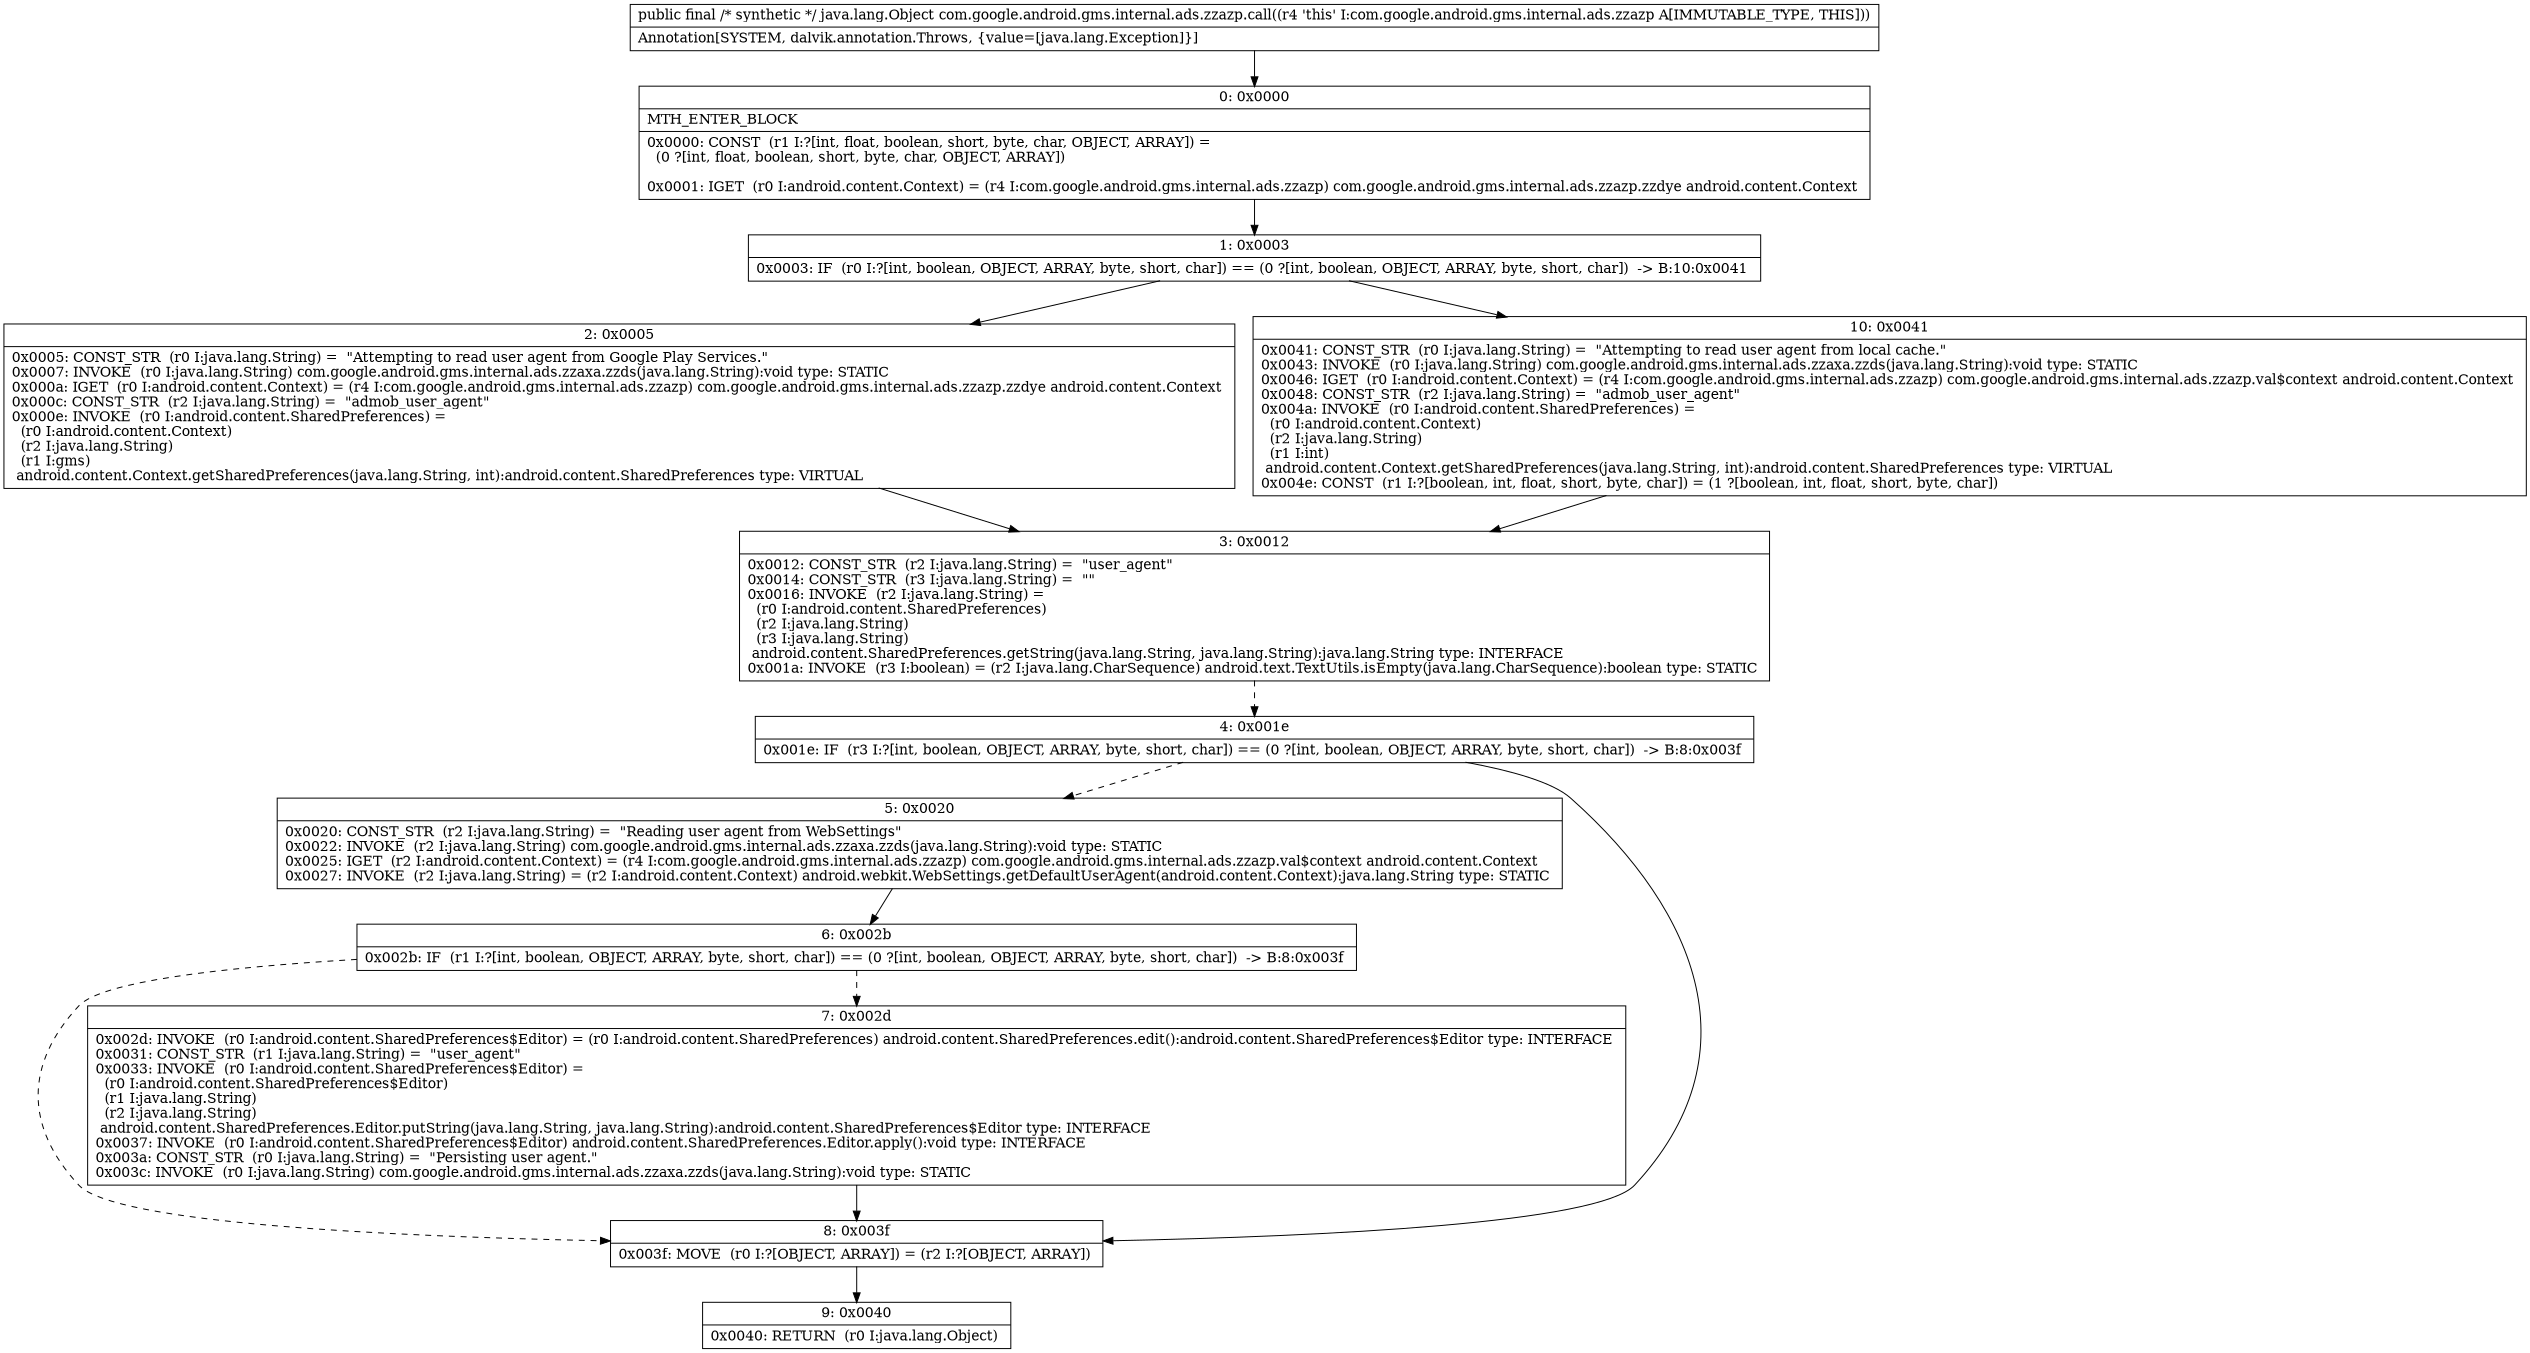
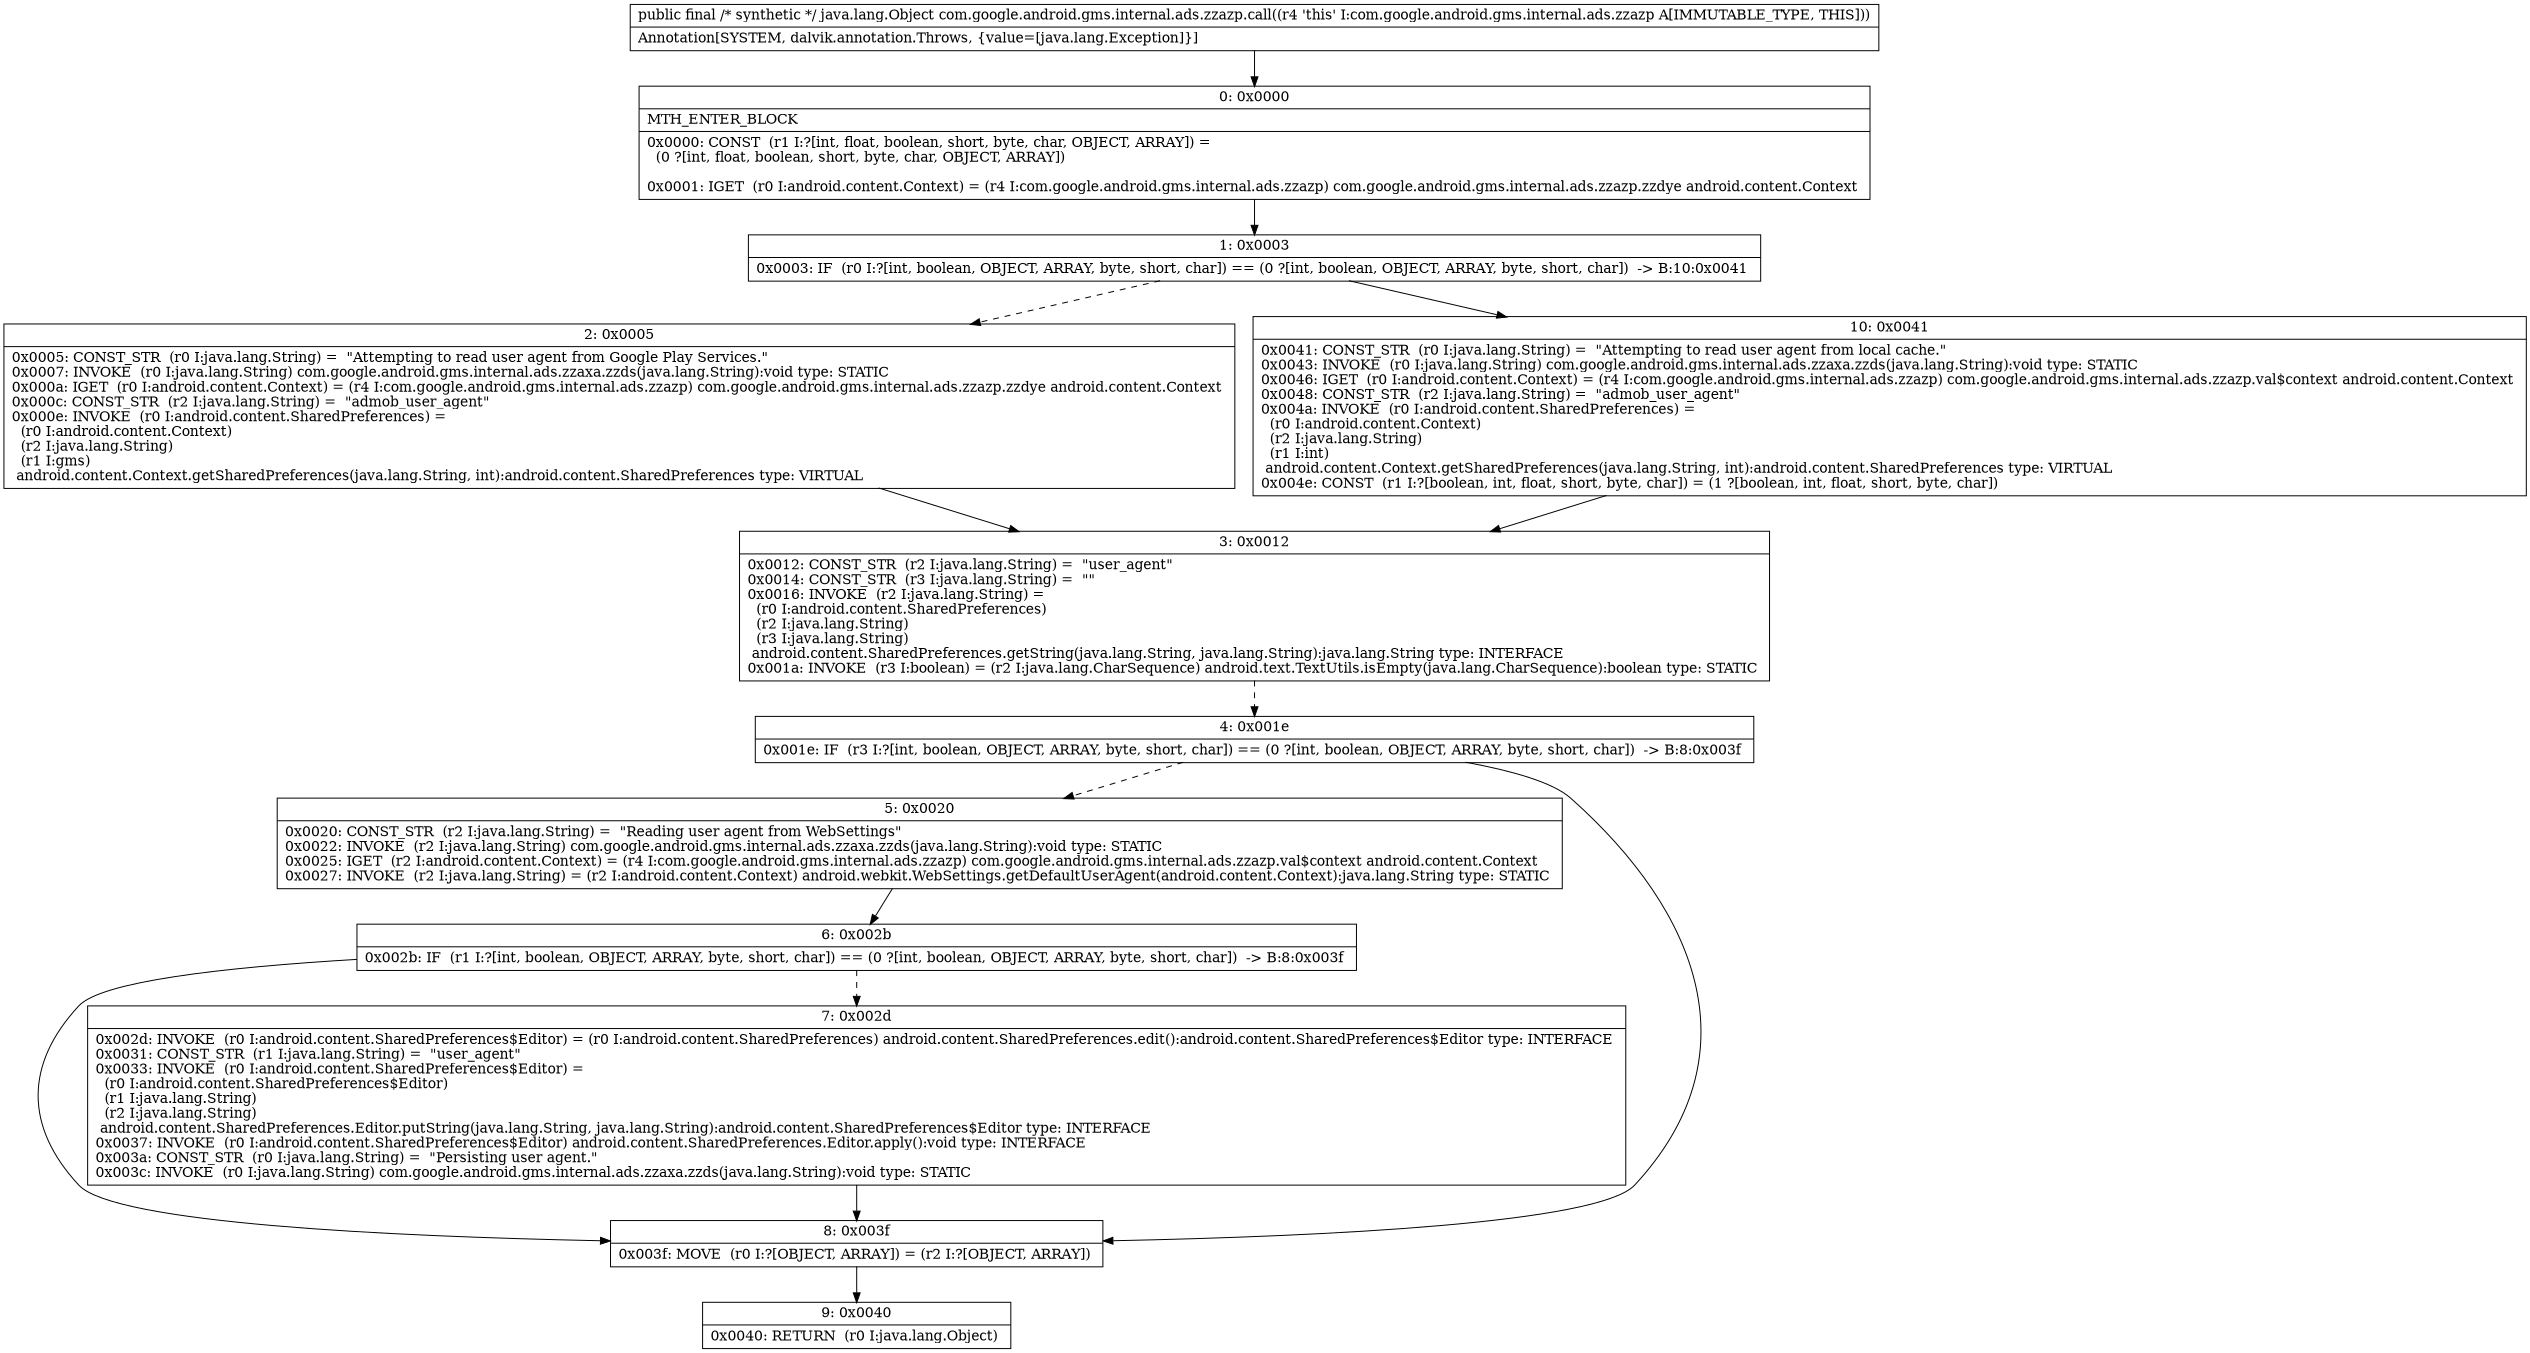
(1070, 301) -> (1070, 301)
(97, 1195) -> (97, 1195)
